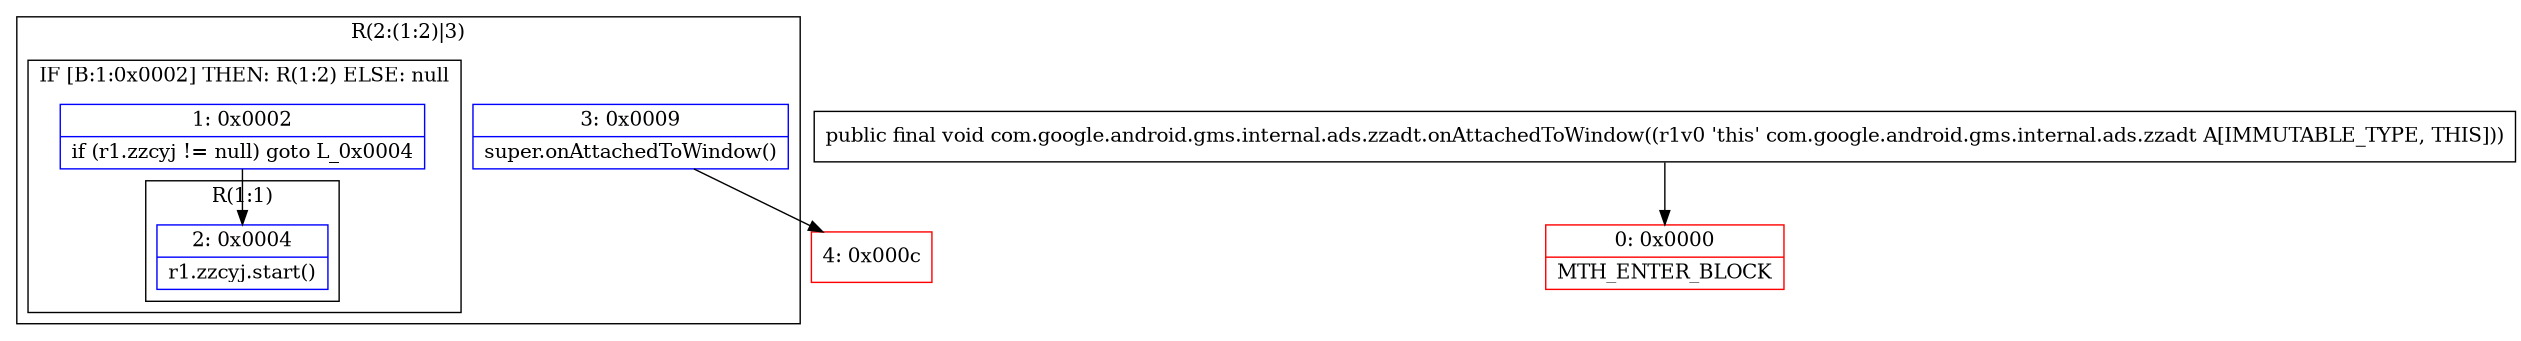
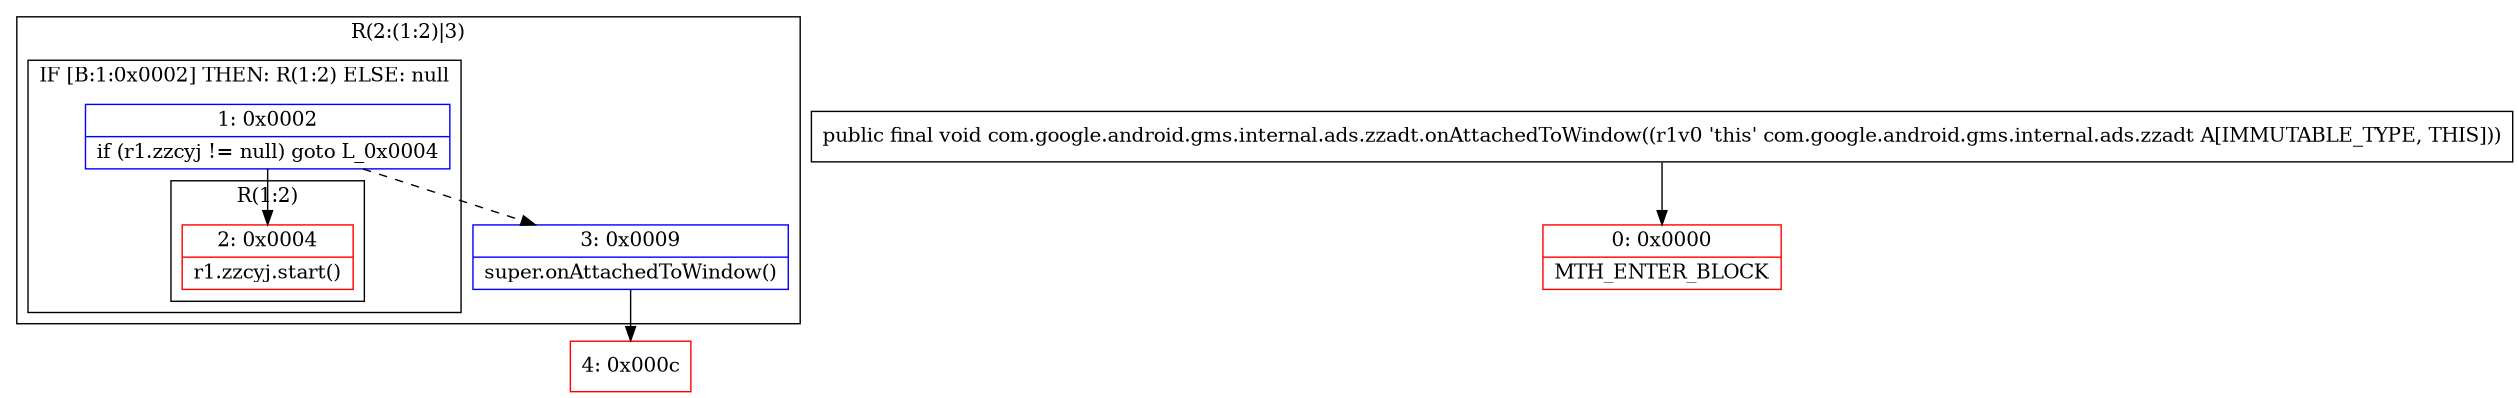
none -> (442, 195)
(242, 197) -> (268, 197)
(242, 257) -> (268, 257)
